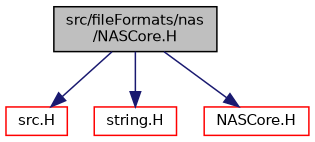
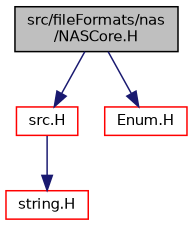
(135, 72) -> (47, 156)
(257, 121) -> (146, 121)
